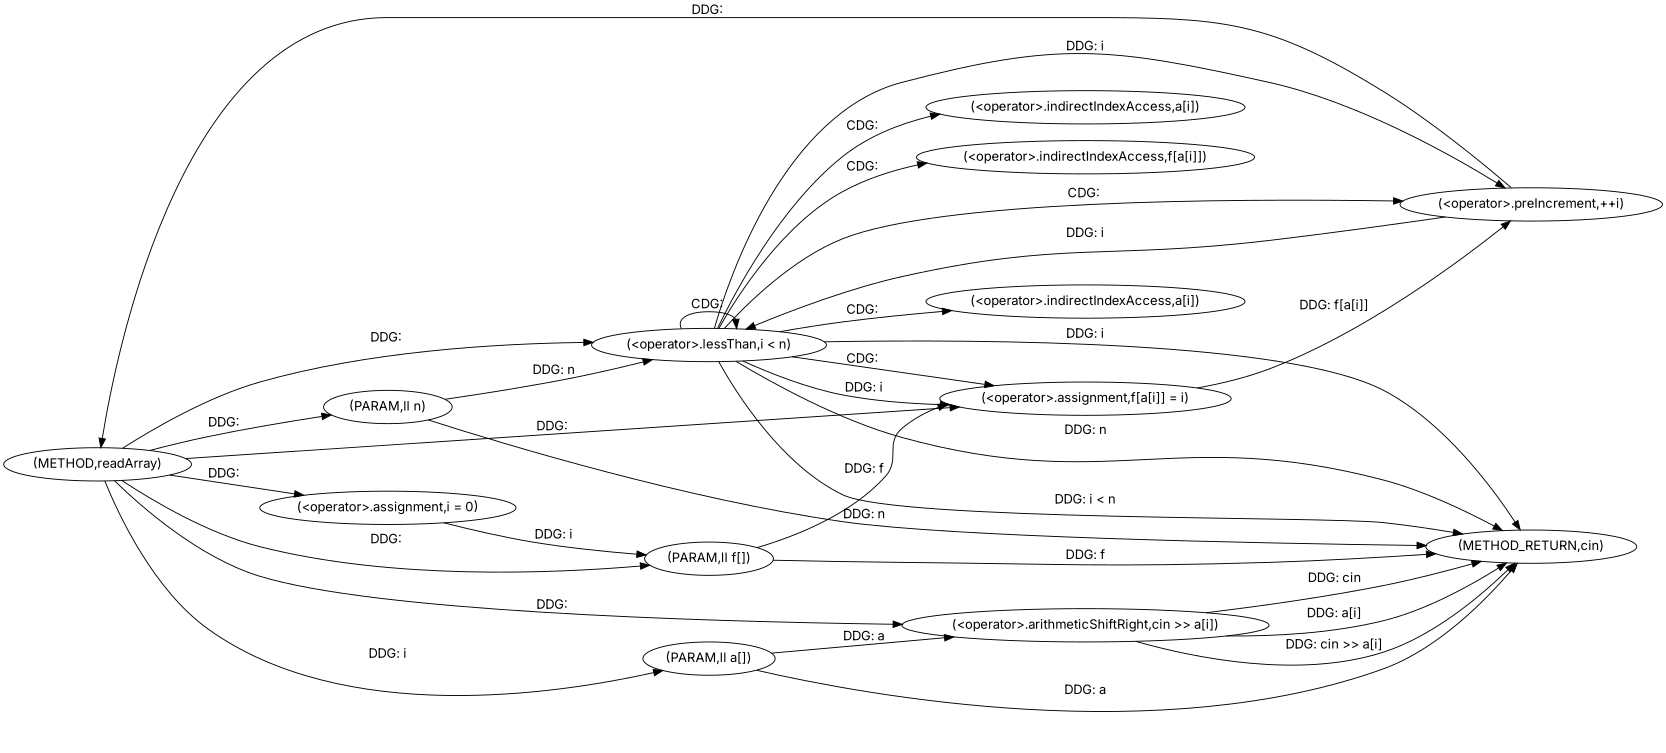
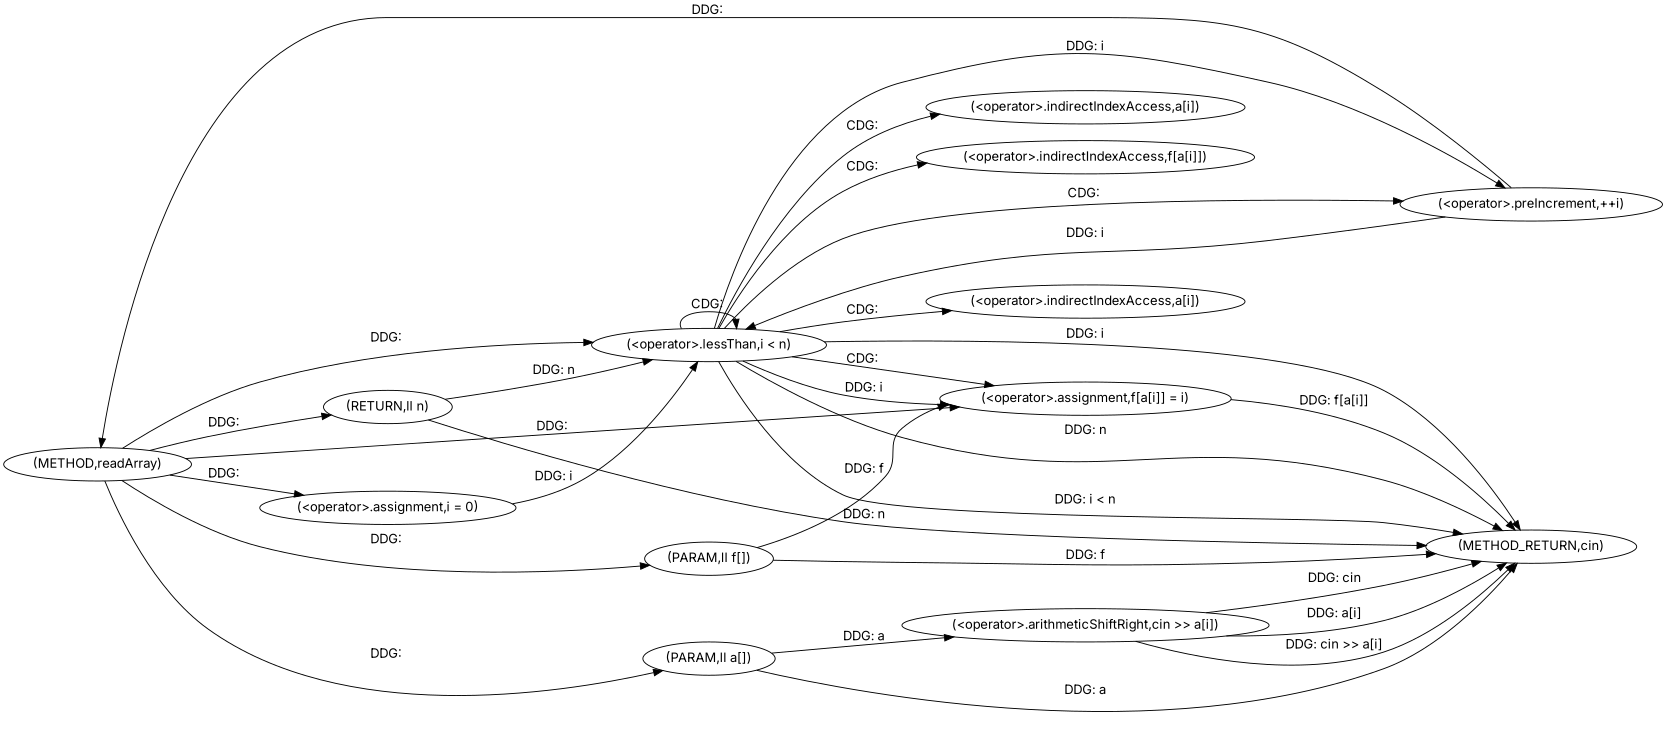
(1359, 325) -> (1383, 433)
(388, 407) -> (388, 407)
(540, 543) -> (616, 456)
(488, 608) -> none
(388, 654) -> (388, 654)
